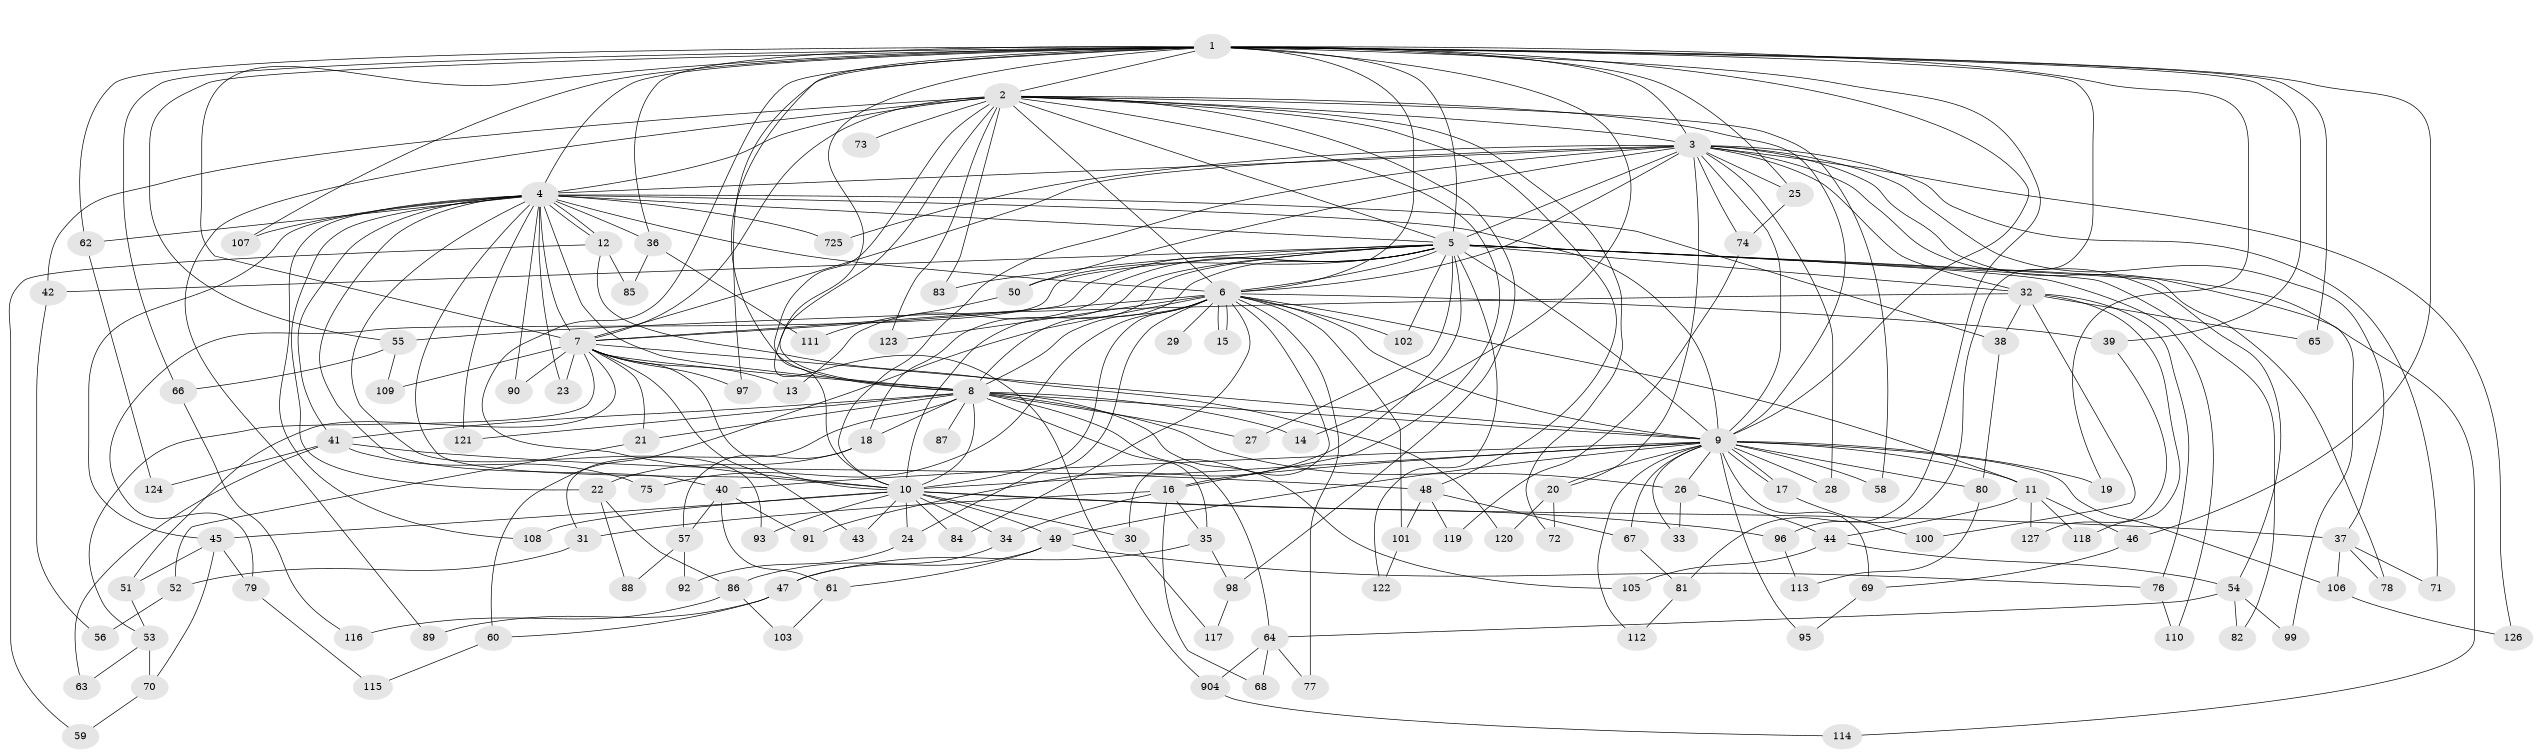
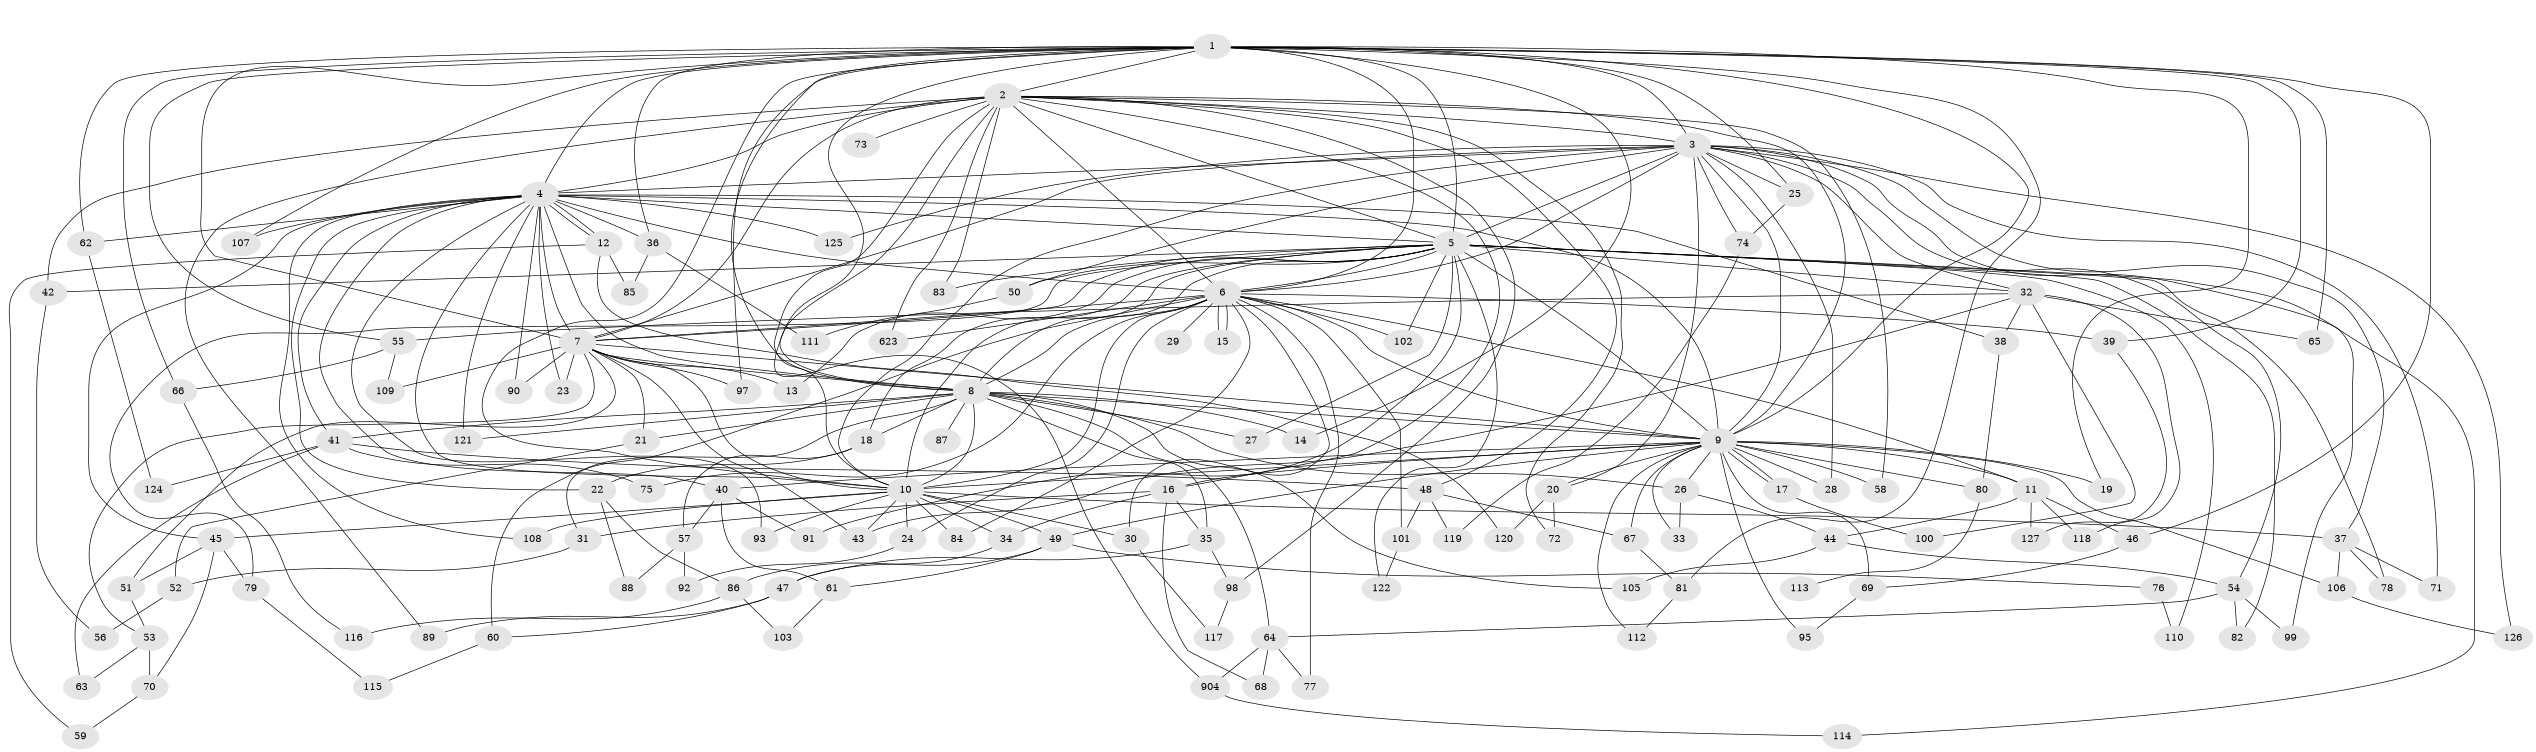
(834, 244) -> (834, 244)
(888, 342) -> (888, 342)
(2180, 394) -> (1445, 440)
(1781, 539) -> none
